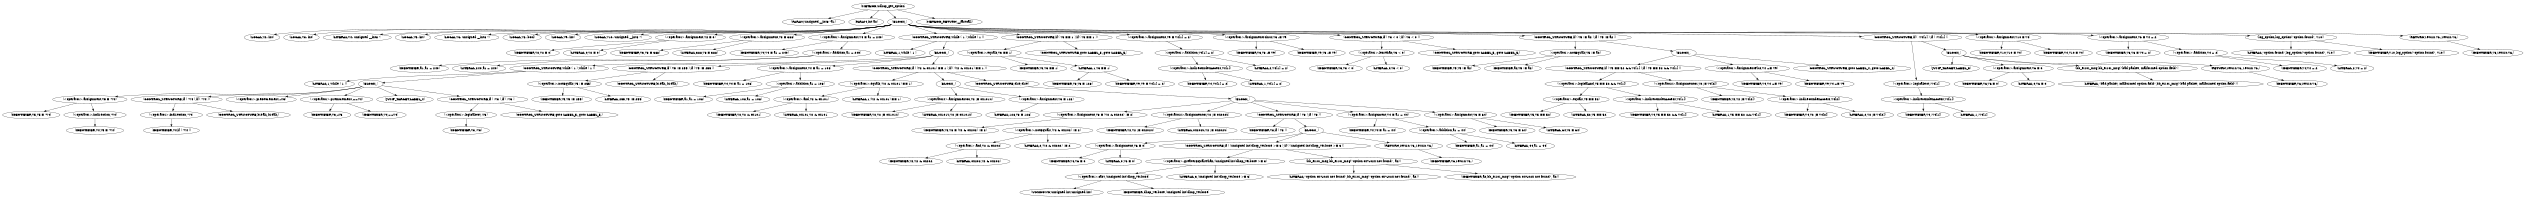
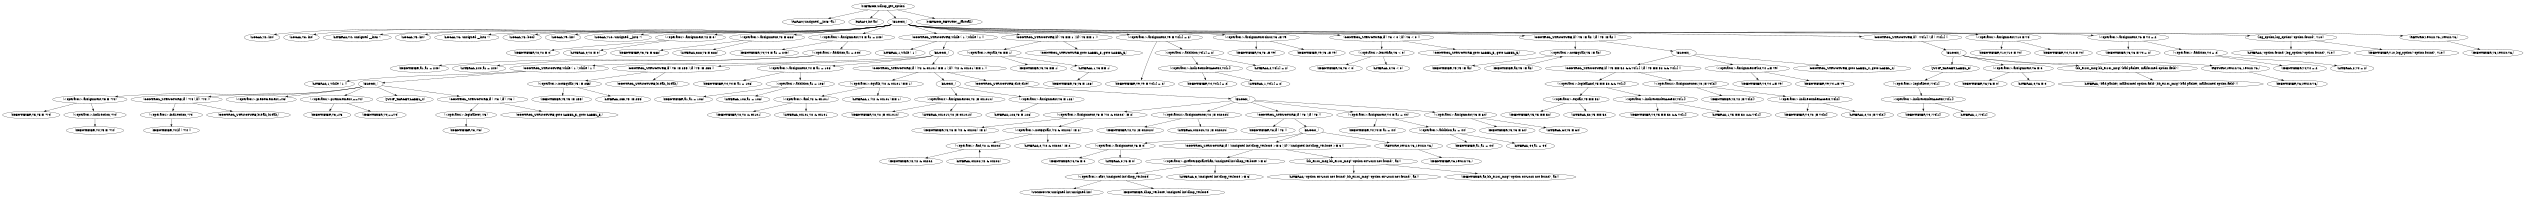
(1544, 60) -> (1544, 61)
(1914, 60) -> (1935, 76)
(1116, 76) -> (1149, 59)
none -> (1072, 122)
(977, 153) -> (980, 155)
